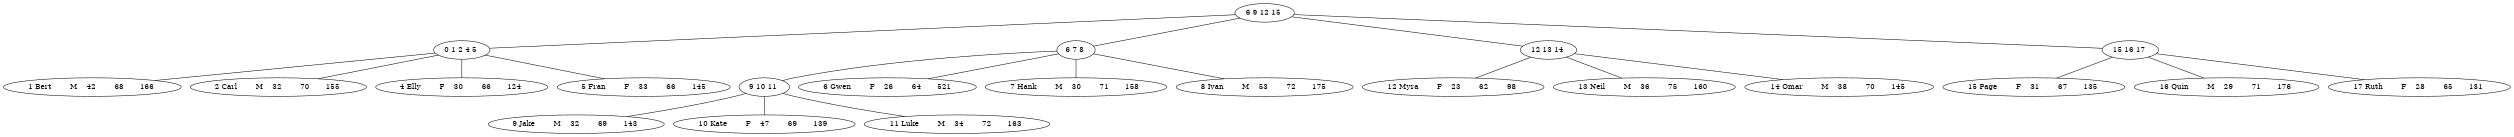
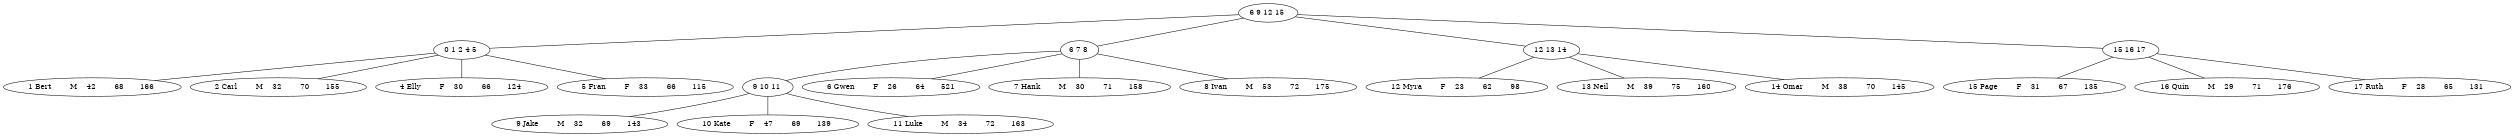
(644, 87) -> (645, 87)
(1644, 87) -> (1646, 87)
